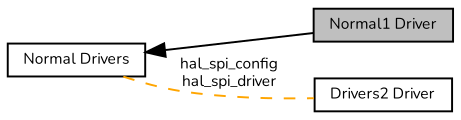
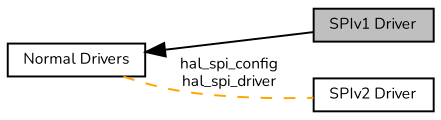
(383, 25) -> (374, 25)
(383, 95) -> (374, 95)
